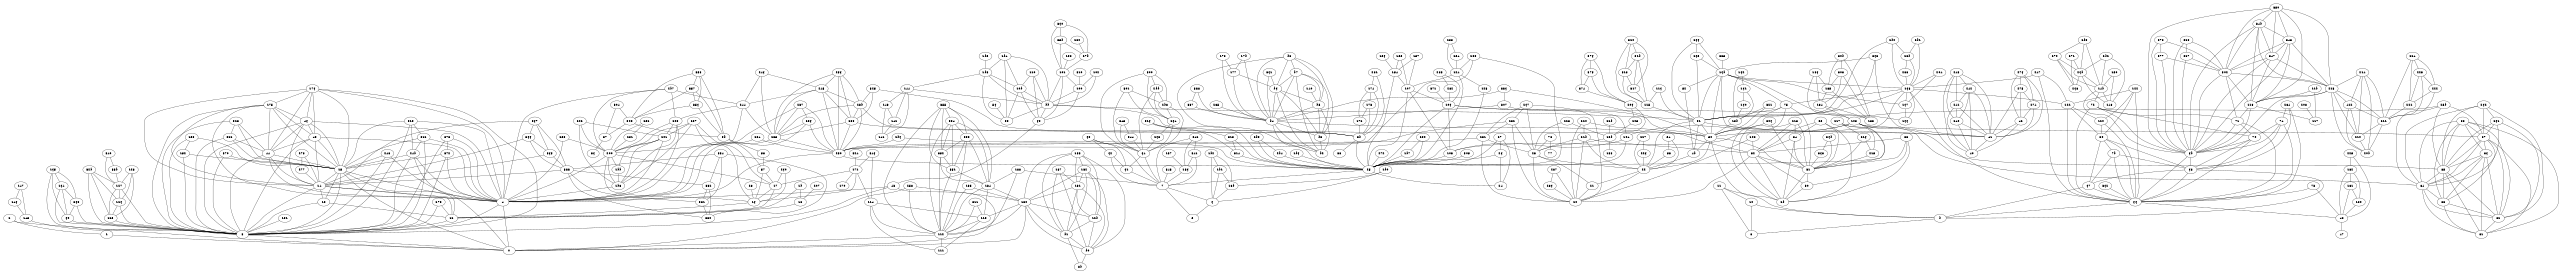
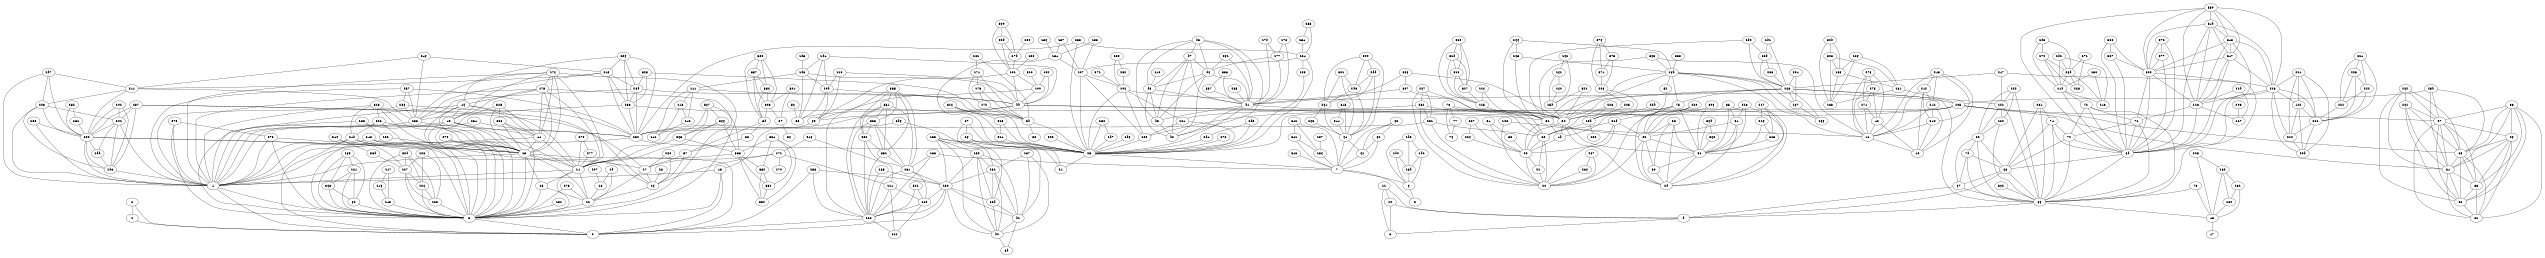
(1705, 129) -> (1507, 111)
none -> (1451, 137)
(856, 153) -> none
(230, 186) -> none
